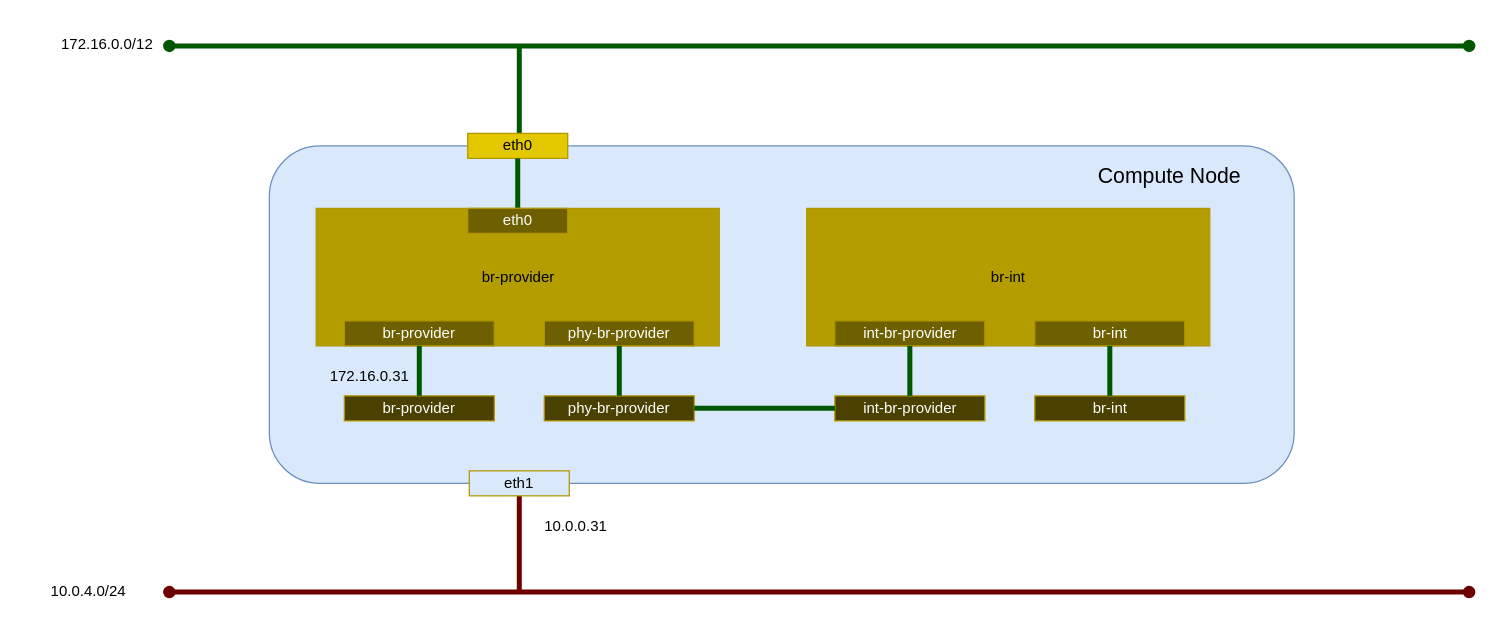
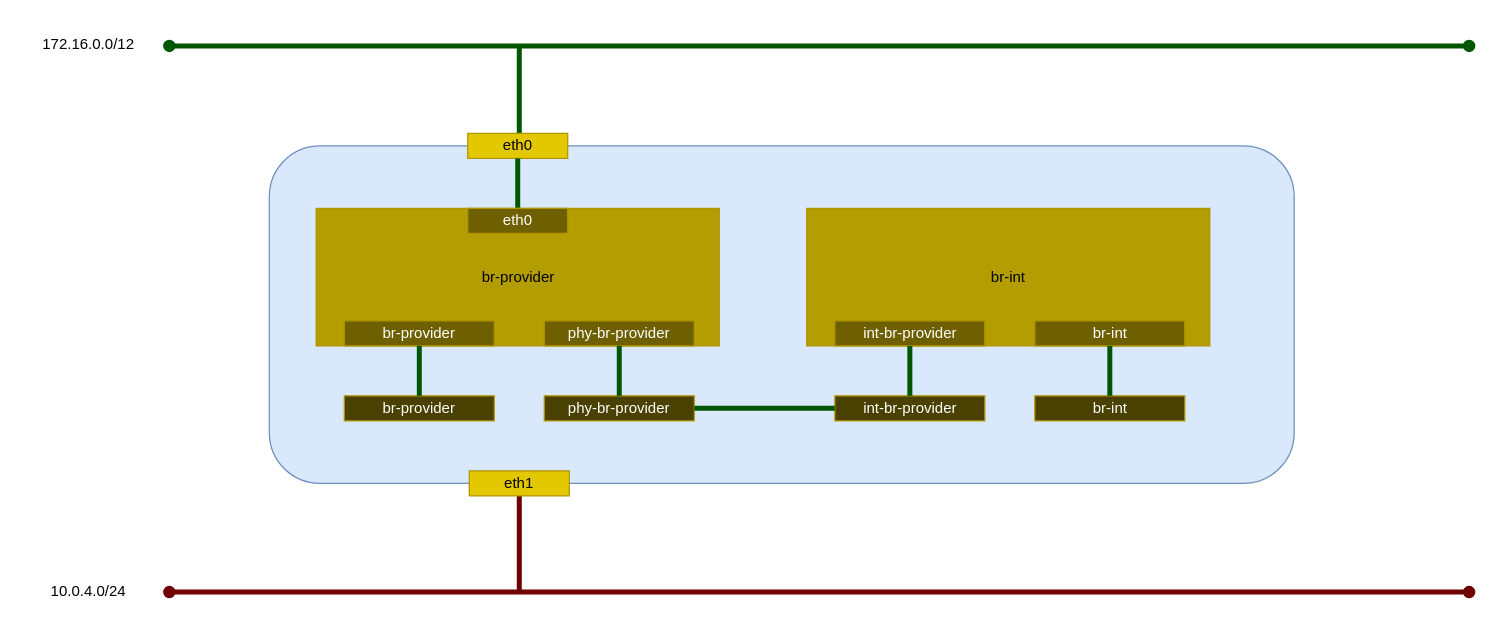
(107, 44) -> (88, 44)
(1169, 177) -> none
(369, 377) -> none
(519, 483) -> (519, 483)
(576, 527) -> none
